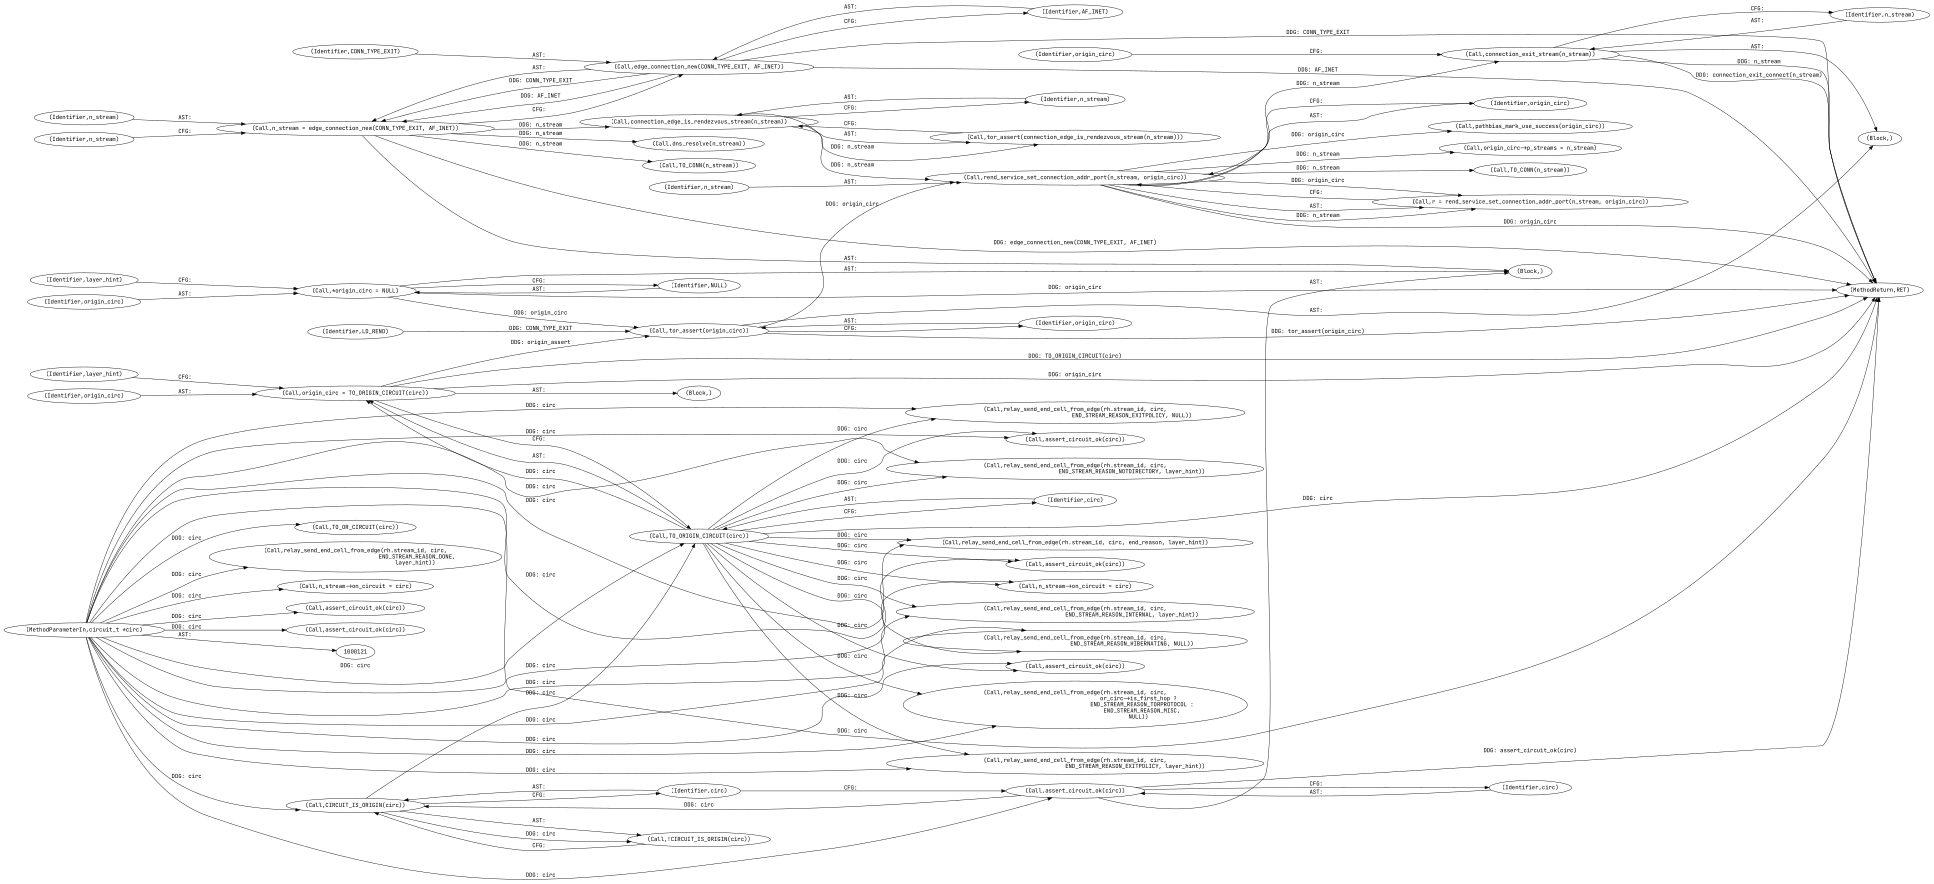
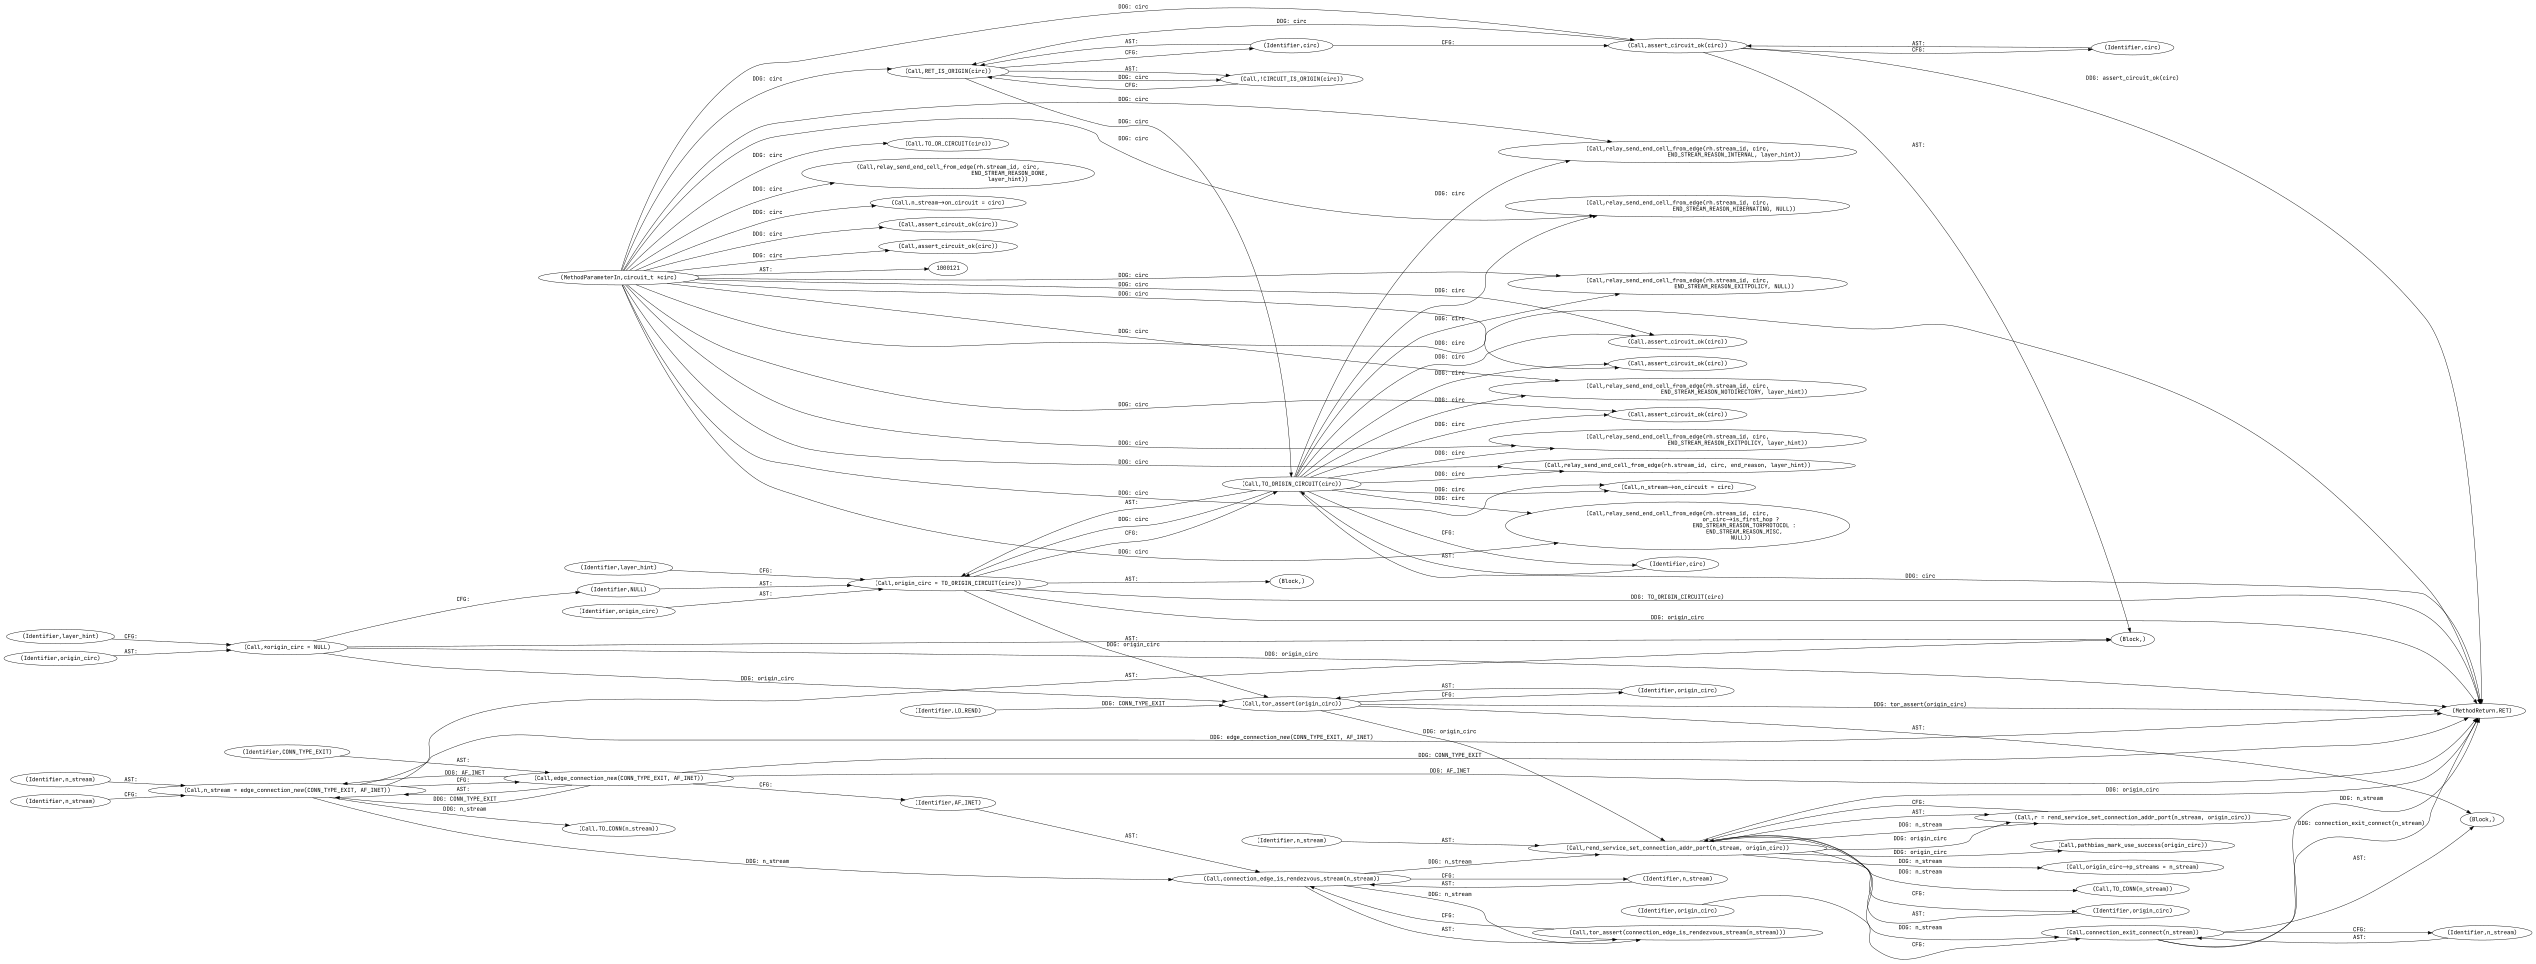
(871, 10) -> (1116, 840)
(1530, 55) -> (2133, 933)
(699, 144) -> none
(540, 293) -> (753, 587)
(541, 343) -> (1133, 645)
(409, 684) -> none
(355, 805) -> (948, 72)
